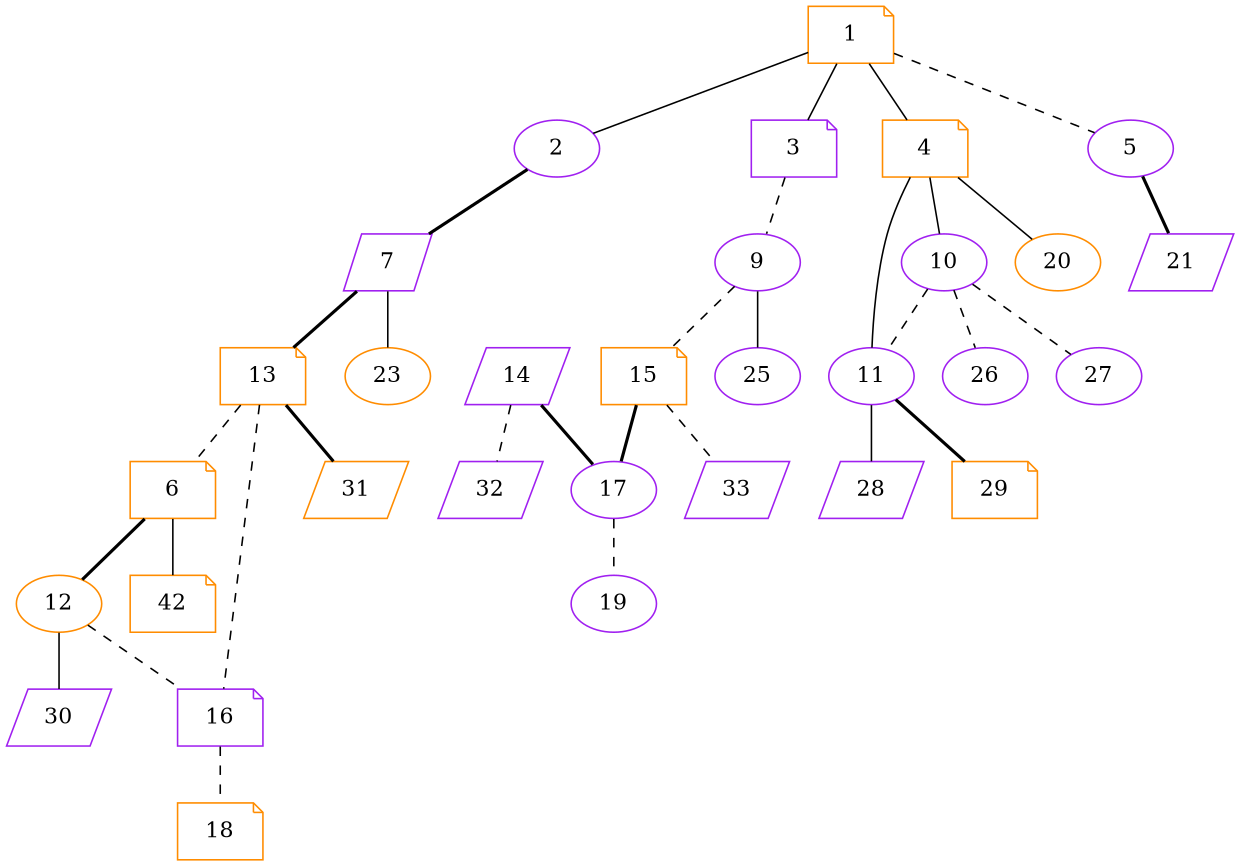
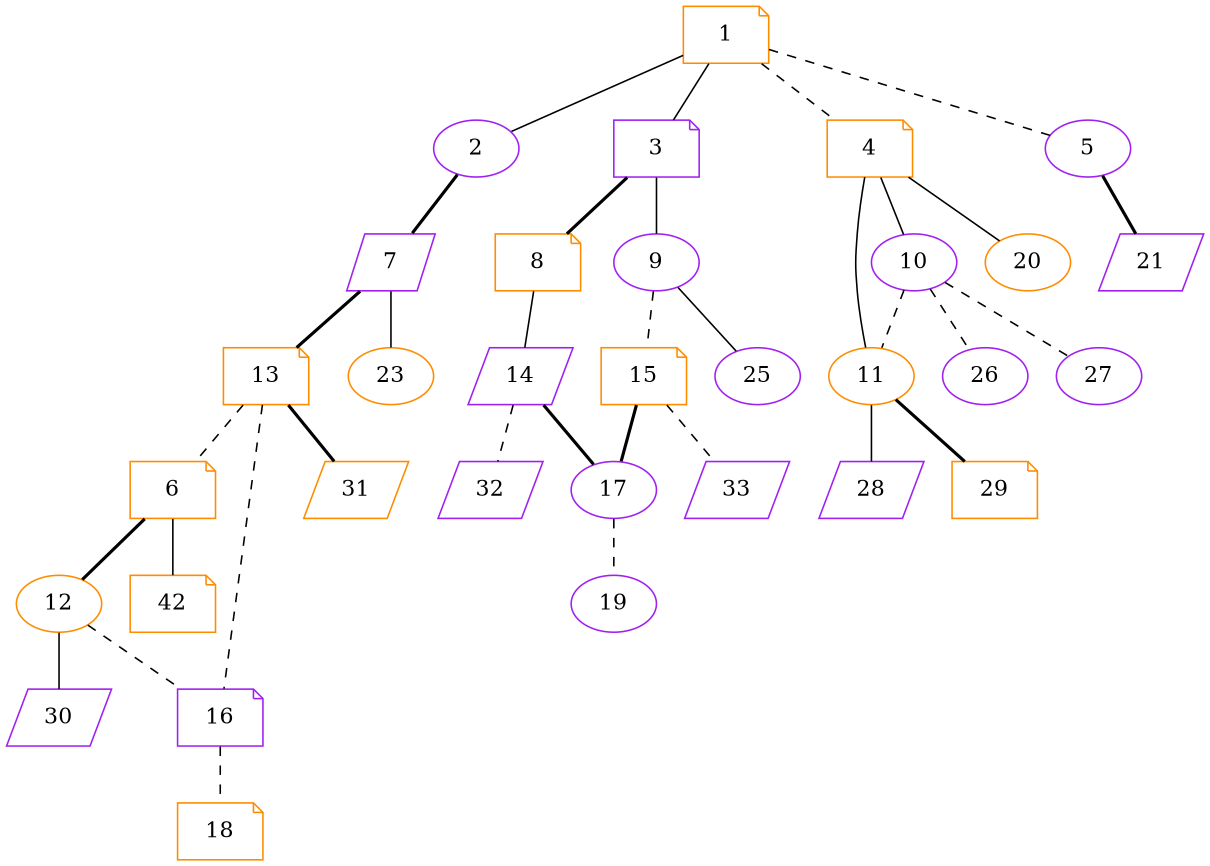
(888, 92) -> (798, 92)
(776, 206) -> (656, 206)
none -> (538, 262)
(871, 376) -> (871, 376)
